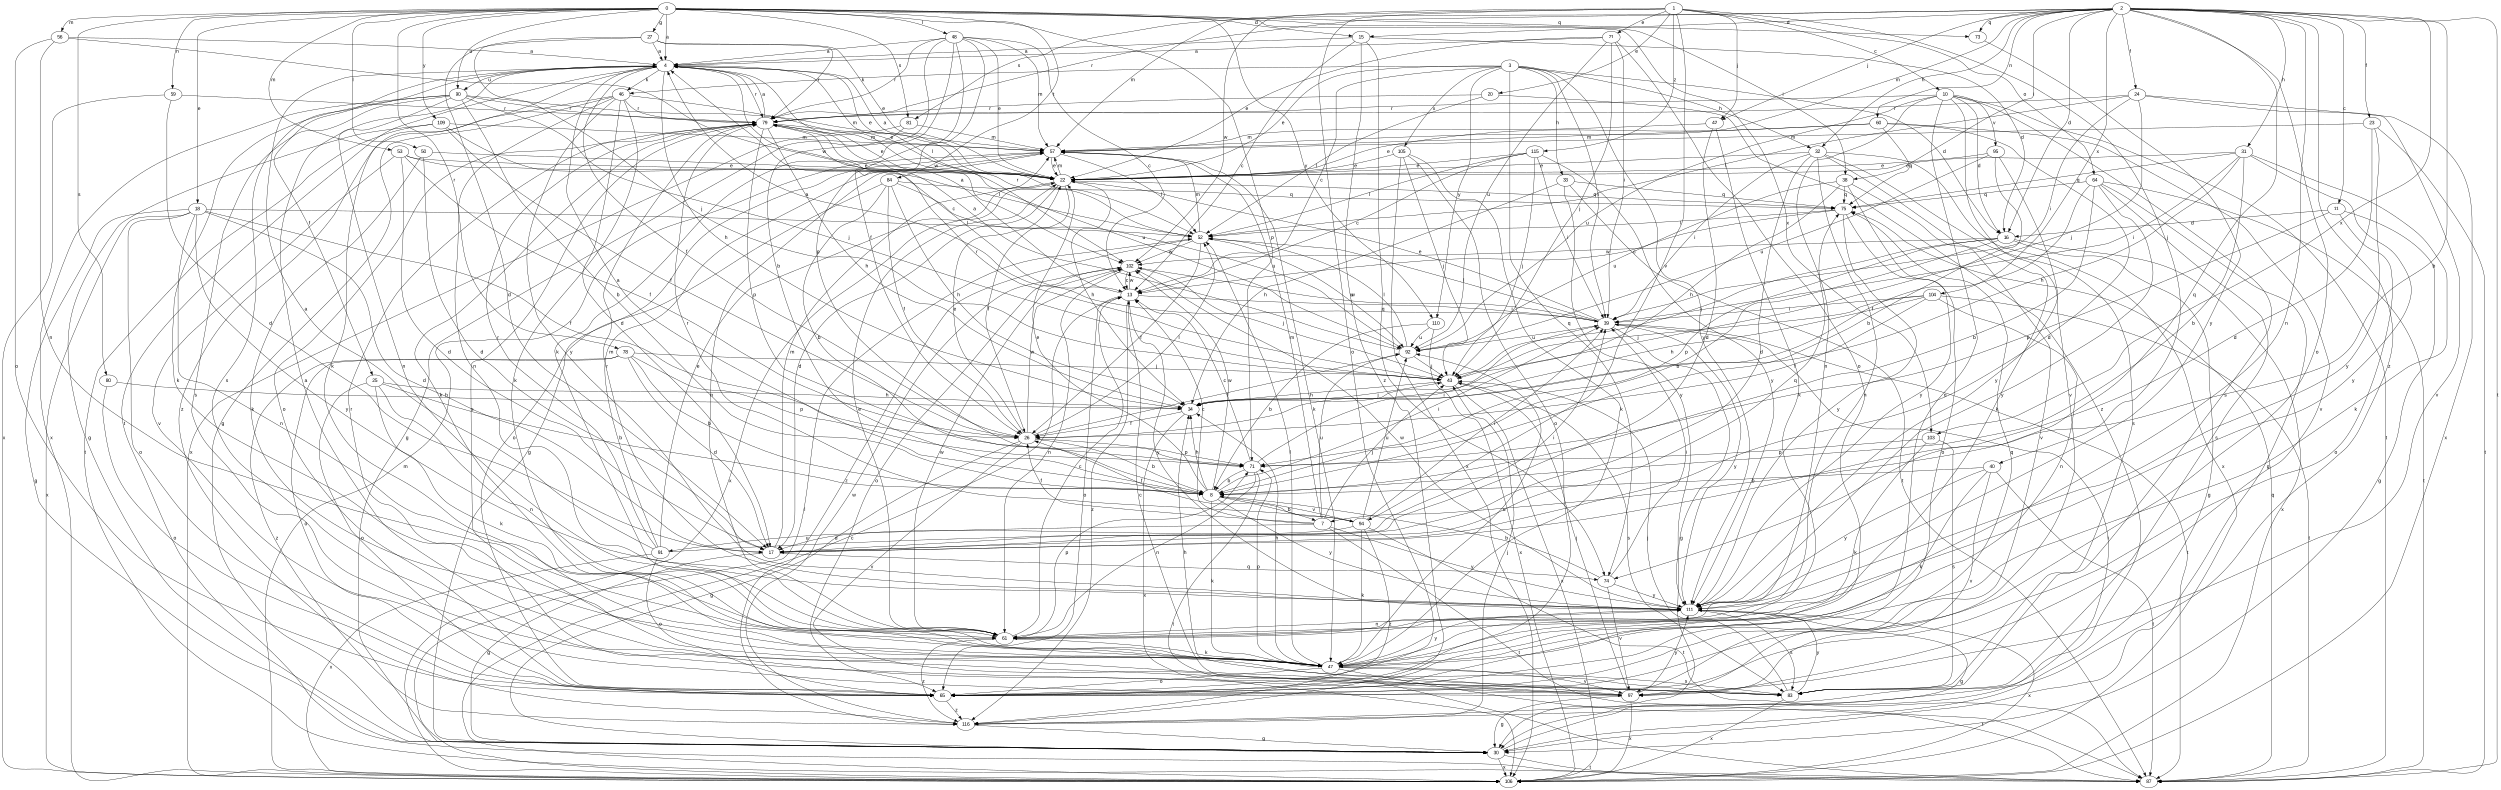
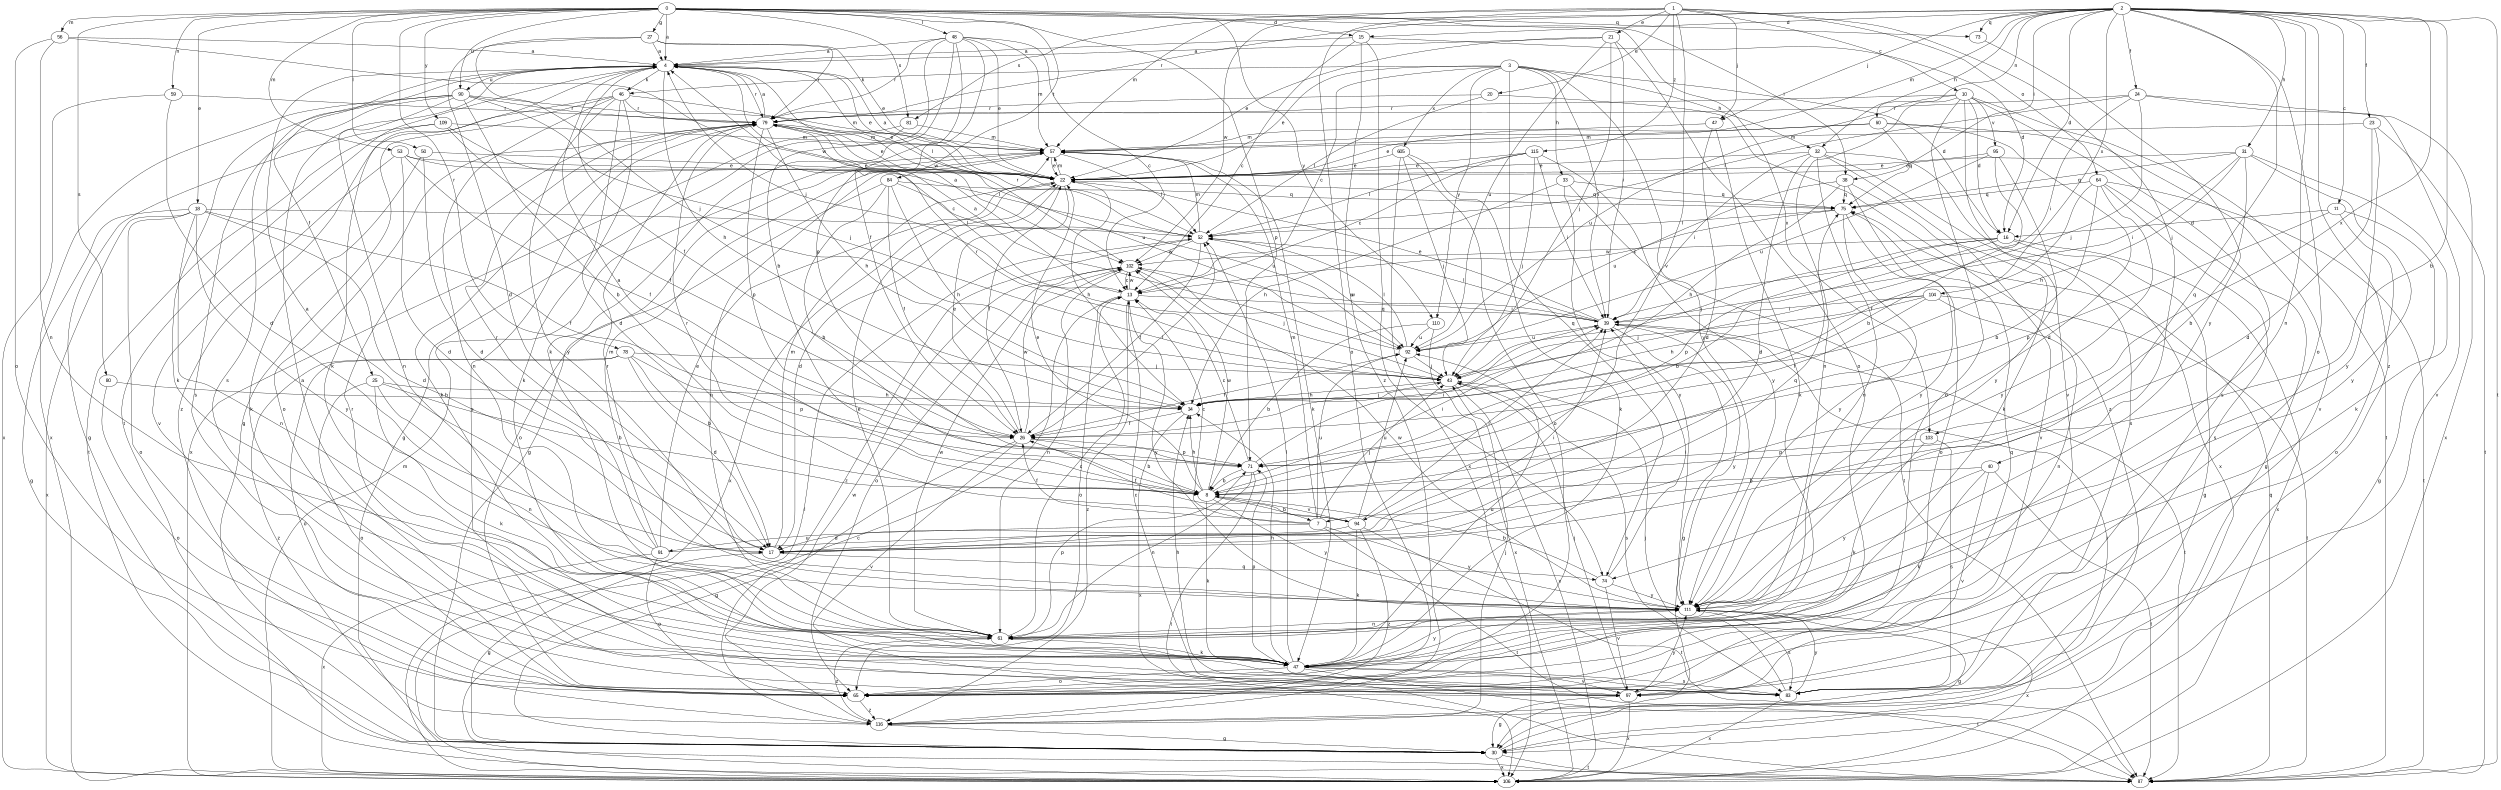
(1402, 152) -> (1401, 152)
(807, 195) -> (806, 195)
